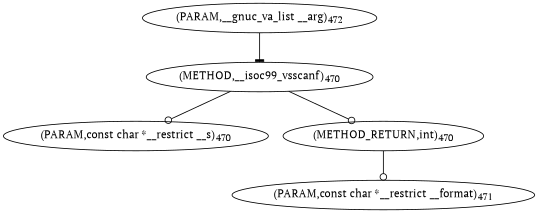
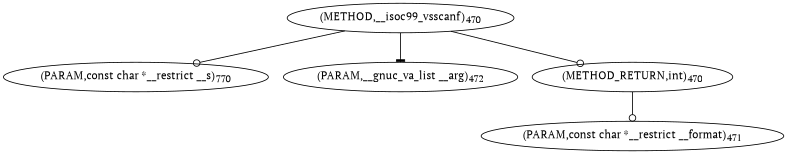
(260, 46) -> (401, 46)
(224, 135) -> (224, 76)
